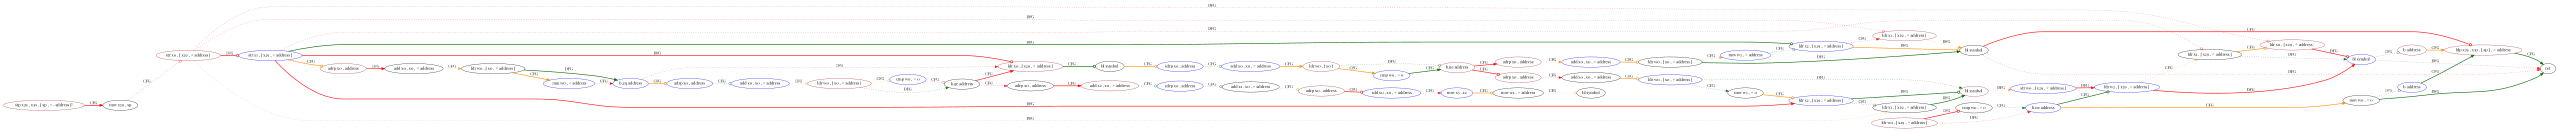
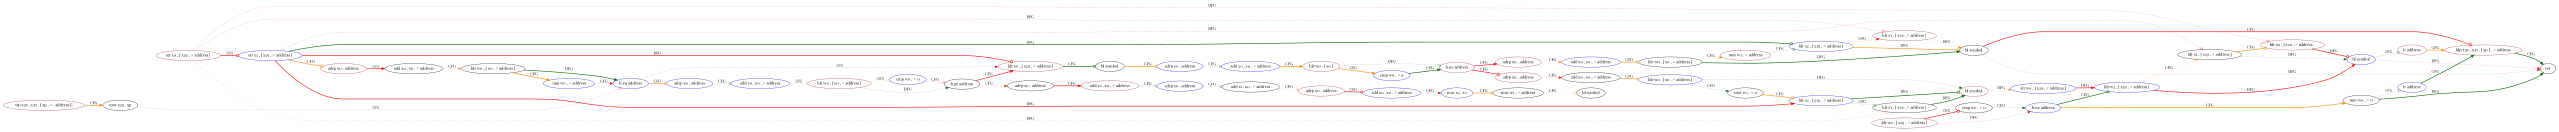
(1746, 55) -> (1746, 55)
(153, 81) -> (379, 110)
(92, 105) -> (92, 105)
